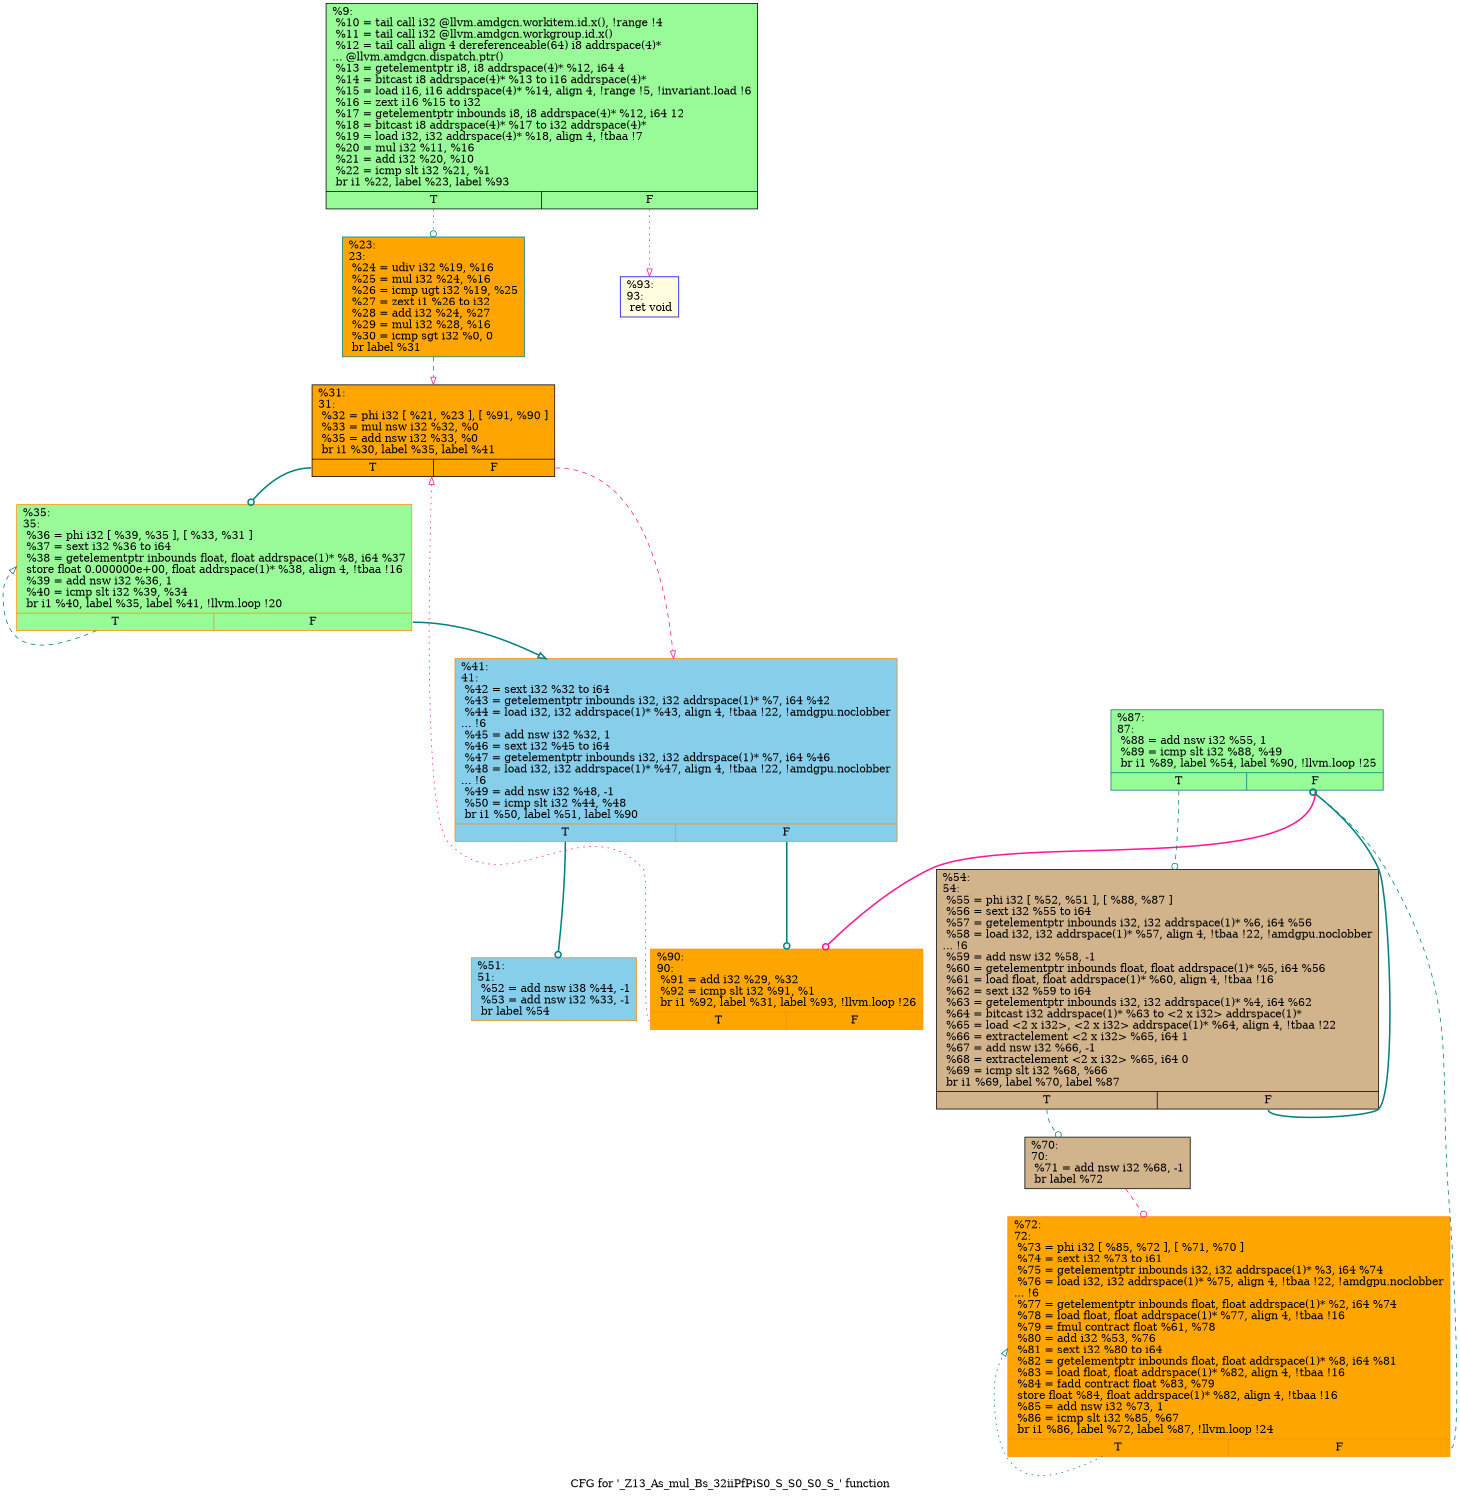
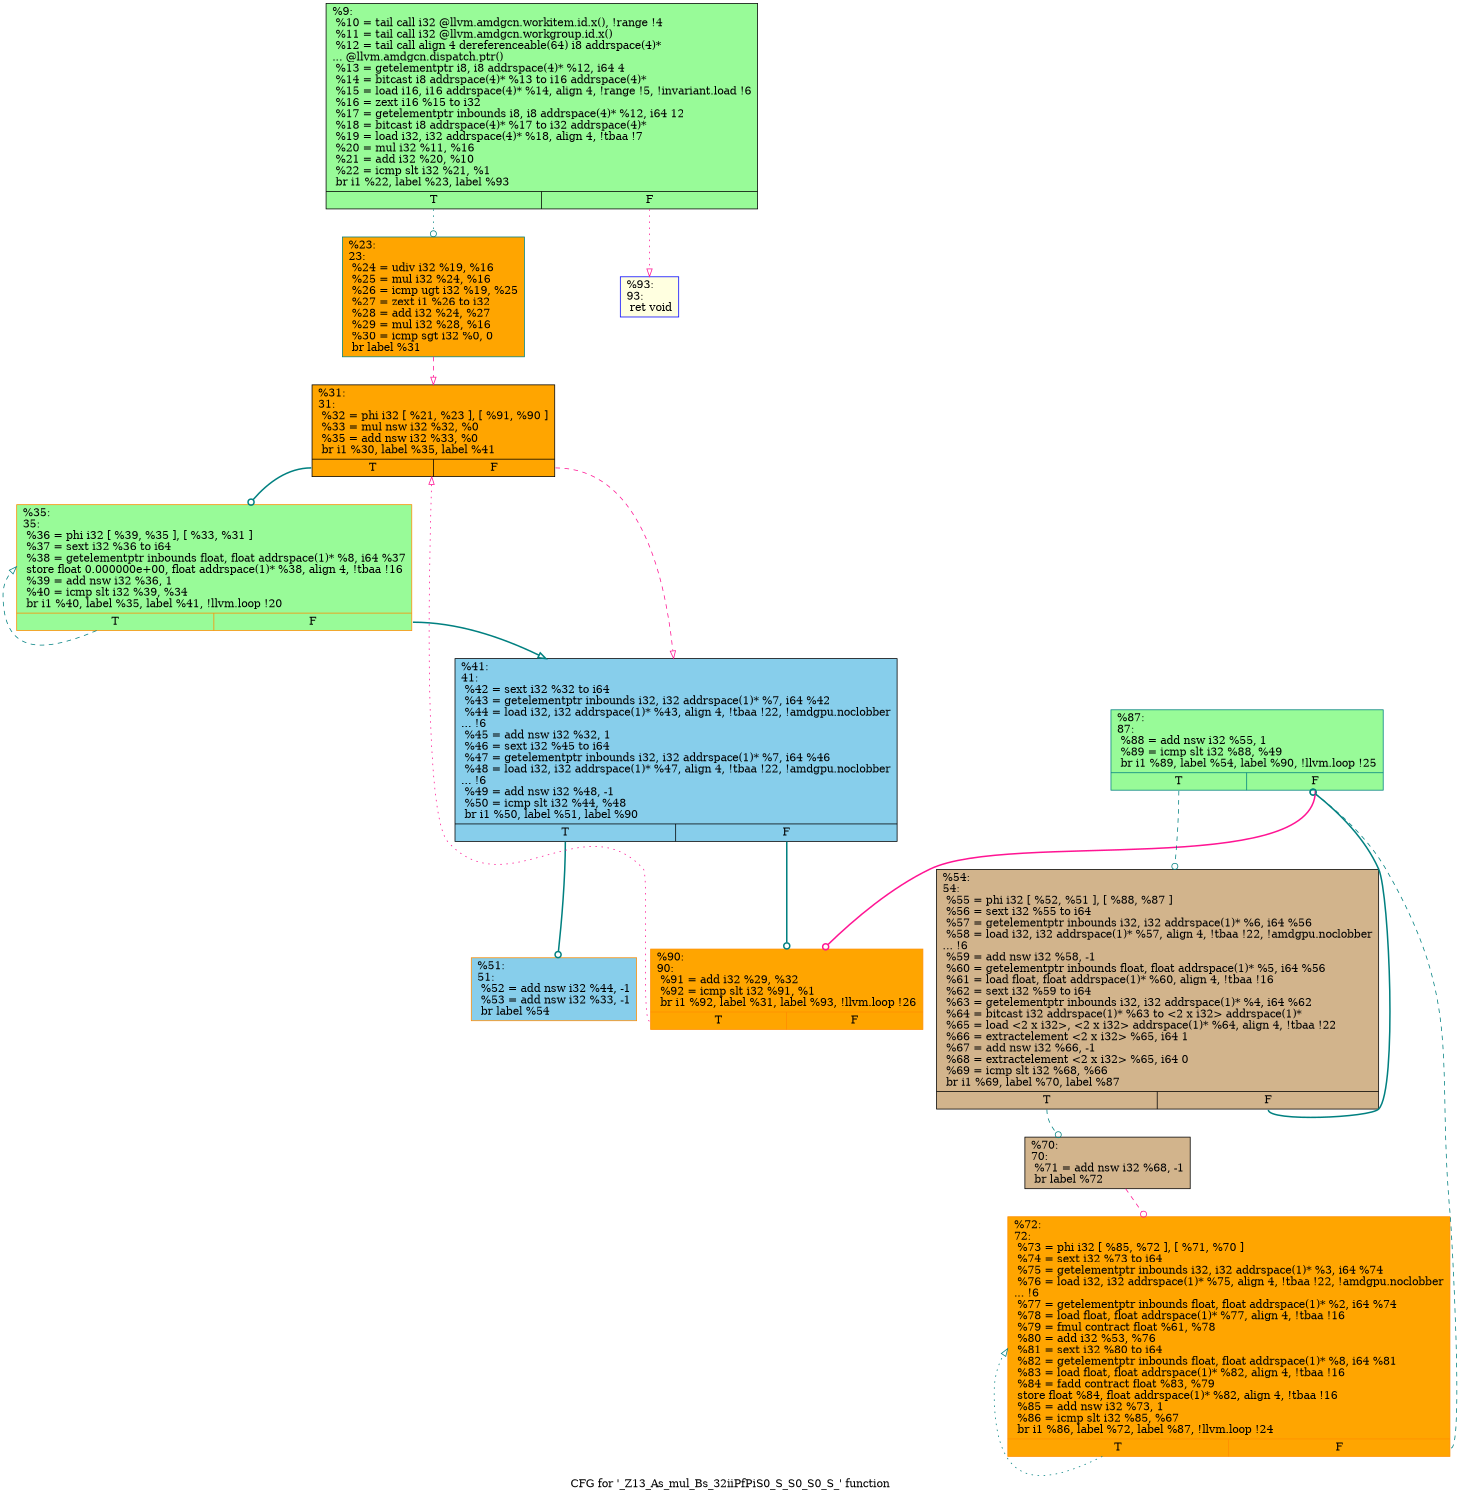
(676, 750) -> (676, 750)
(554, 989) -> (554, 989)
(1088, 1259) -> (1088, 1259)
